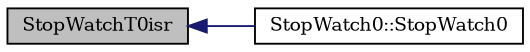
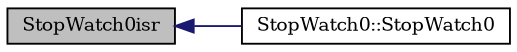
(98, 26) -> (91, 26)
